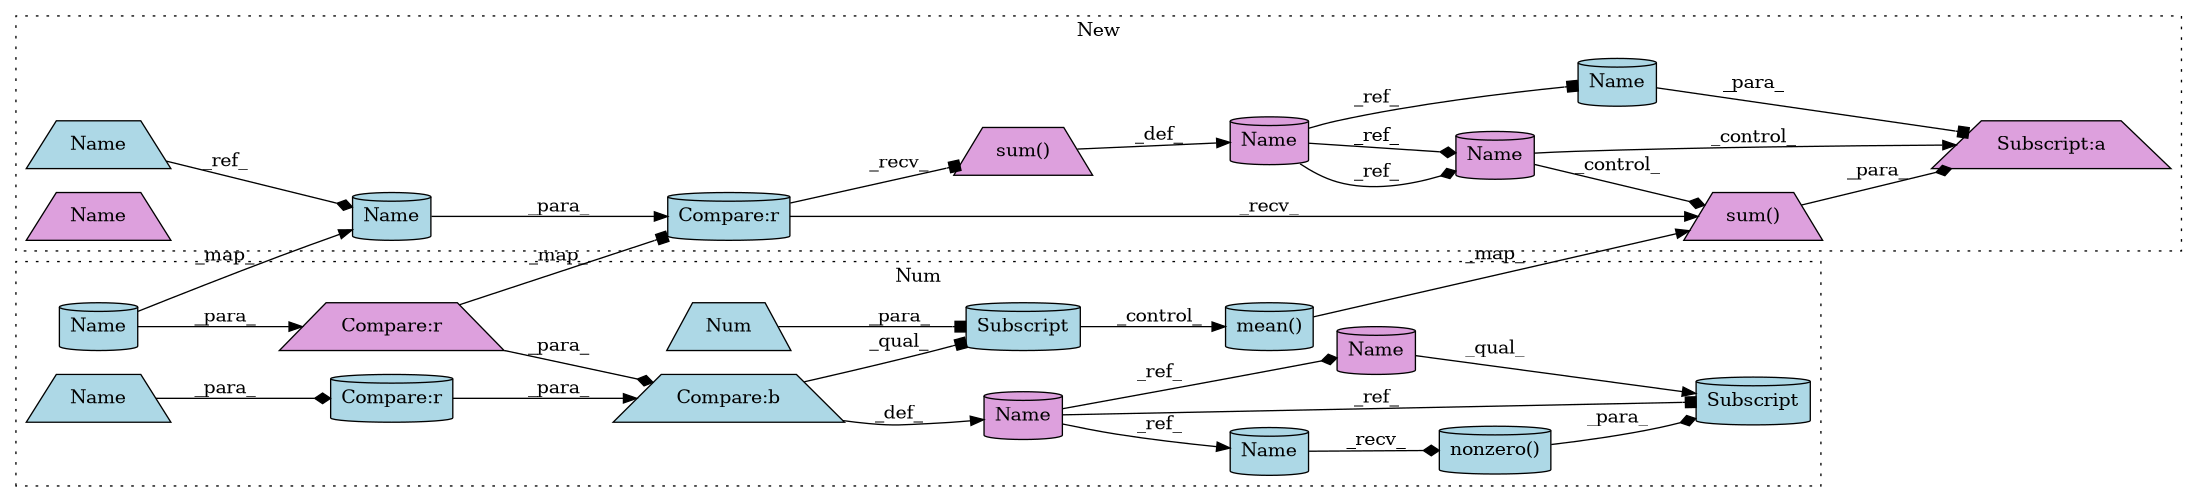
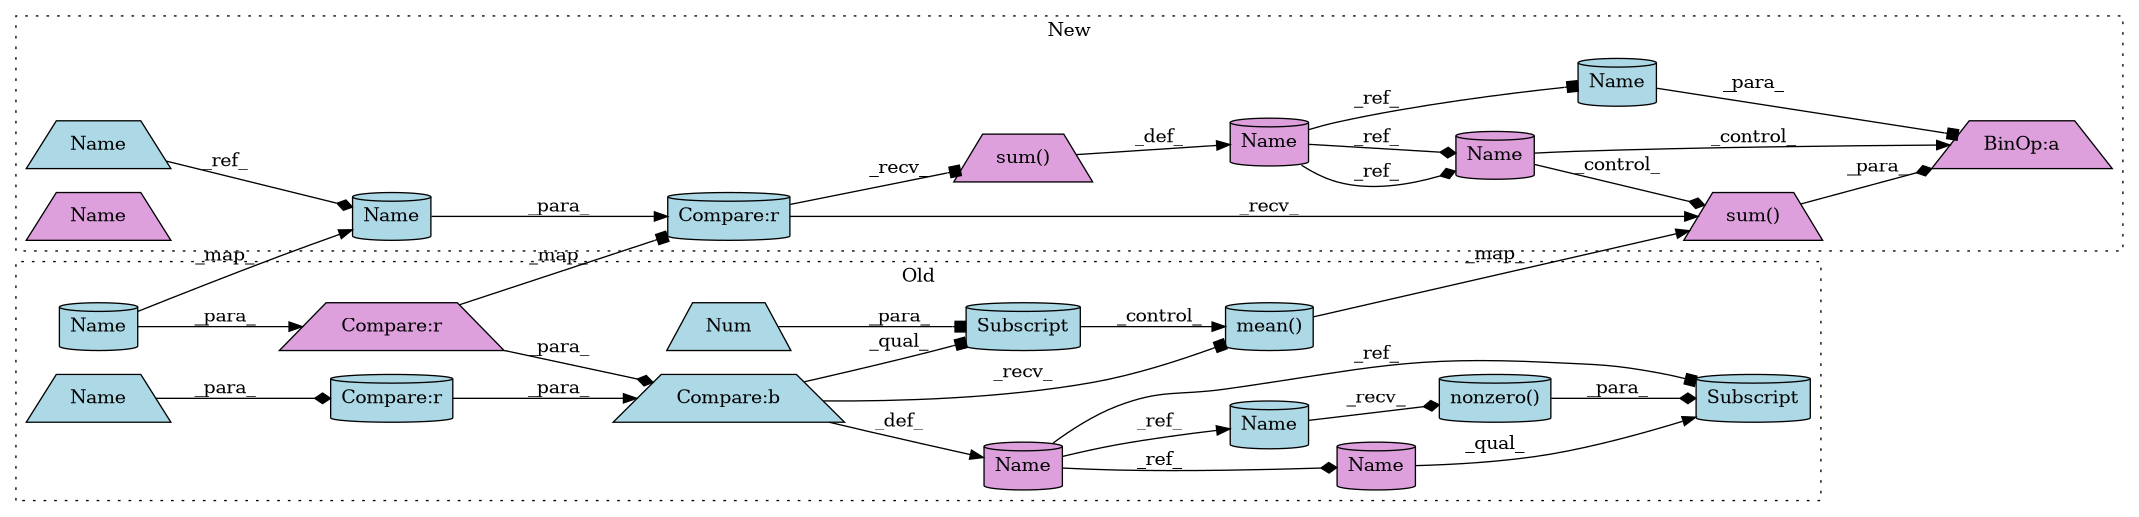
(2051, 145) -> (2022, 145)
(918, 277) -> (918, 277)
none -> (1021, 392)
